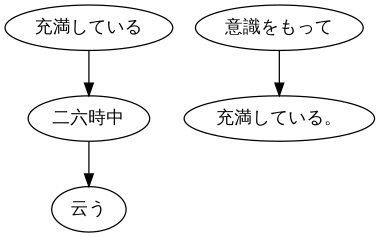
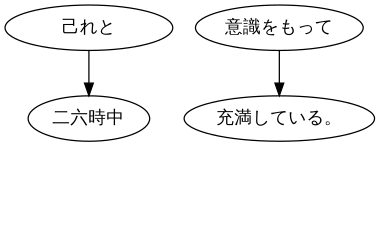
(89, 28) -> (89, 28)
(89, 209) -> none
